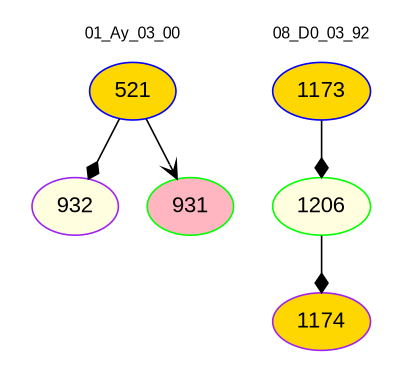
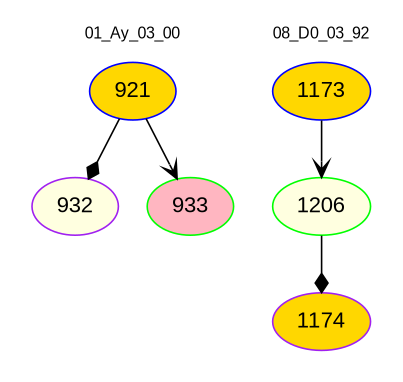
(133, 91) -> (133, 91)
(322, 141) -> (322, 141)
(190, 206) -> (190, 206)
